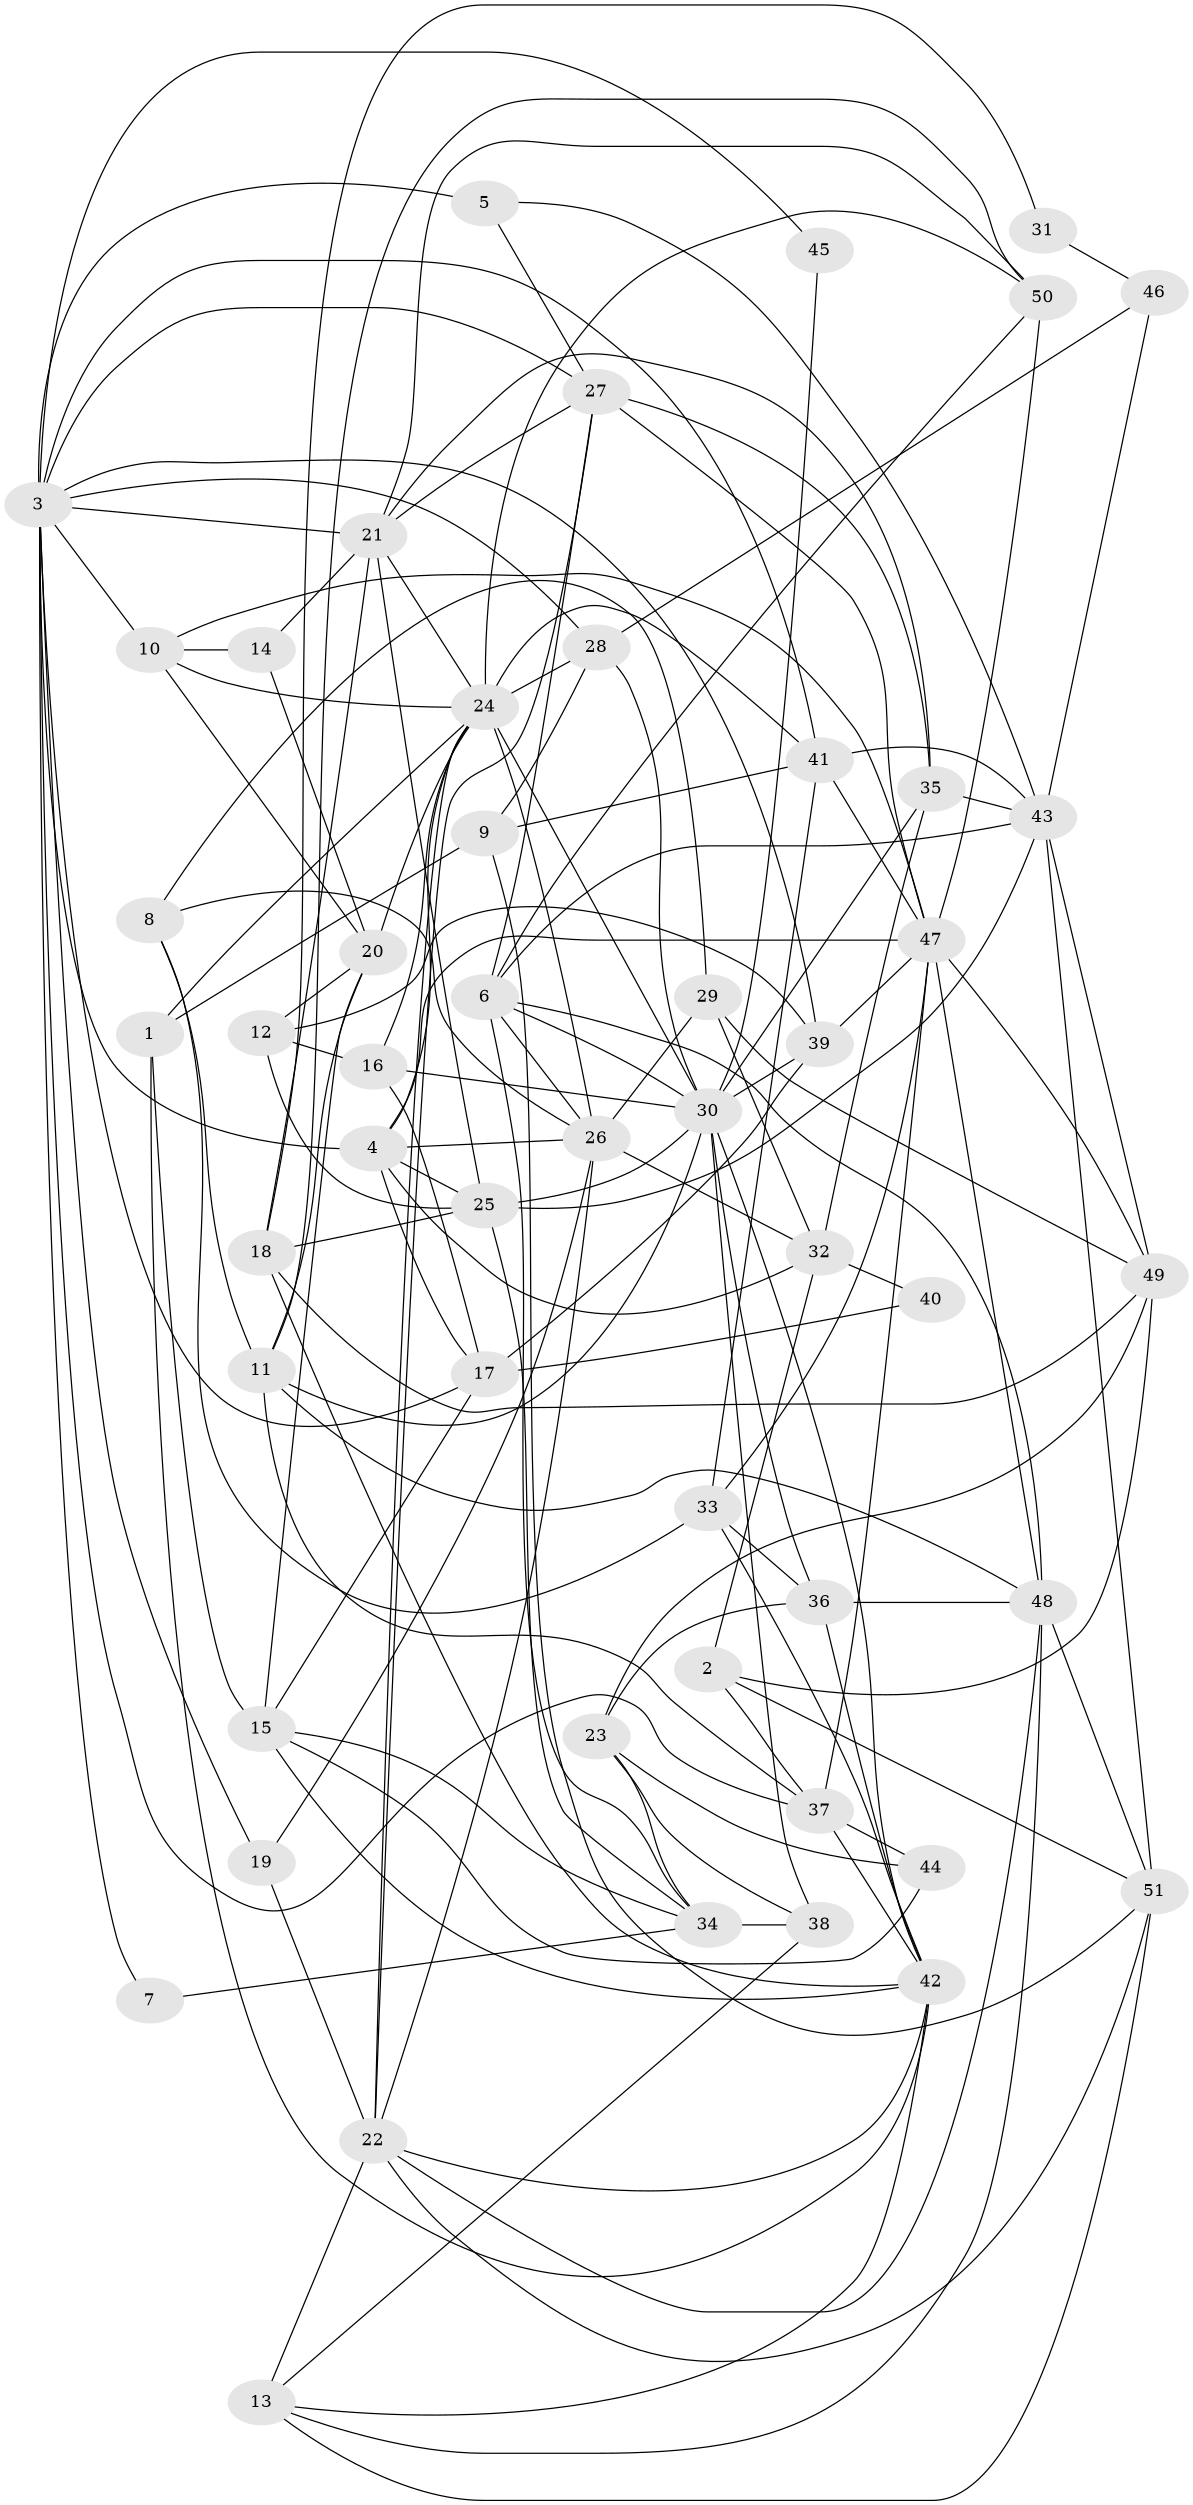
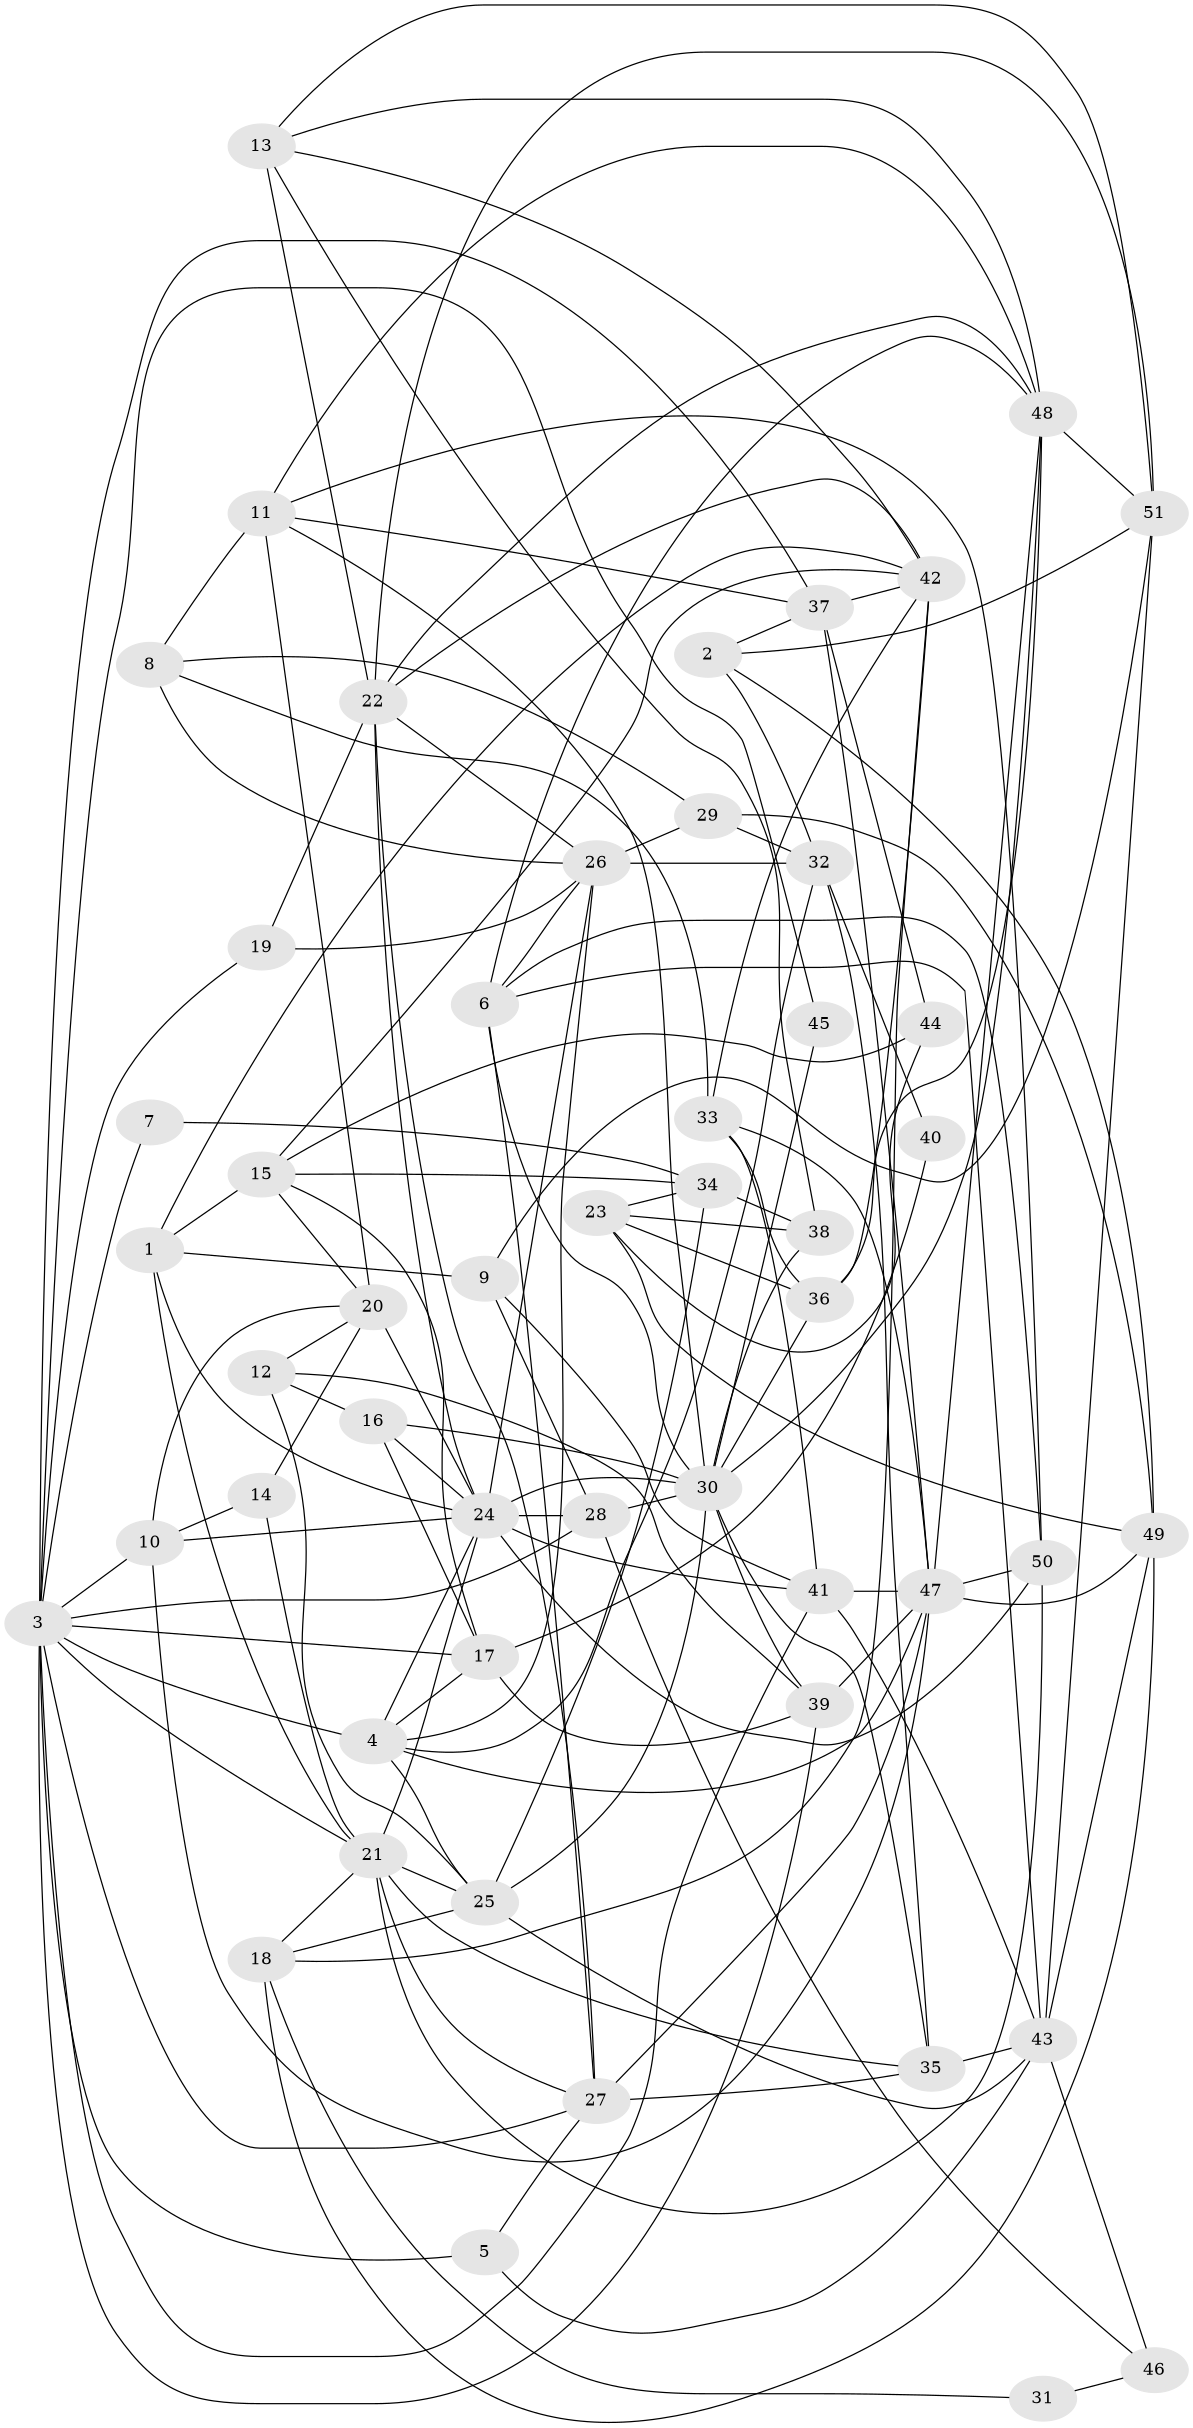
(523, 1325) -> none
(847, 1541) -> (998, 998)
none -> (220, 1568)
